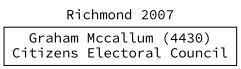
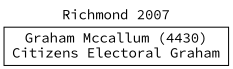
(120, 46) -> (116, 46)
